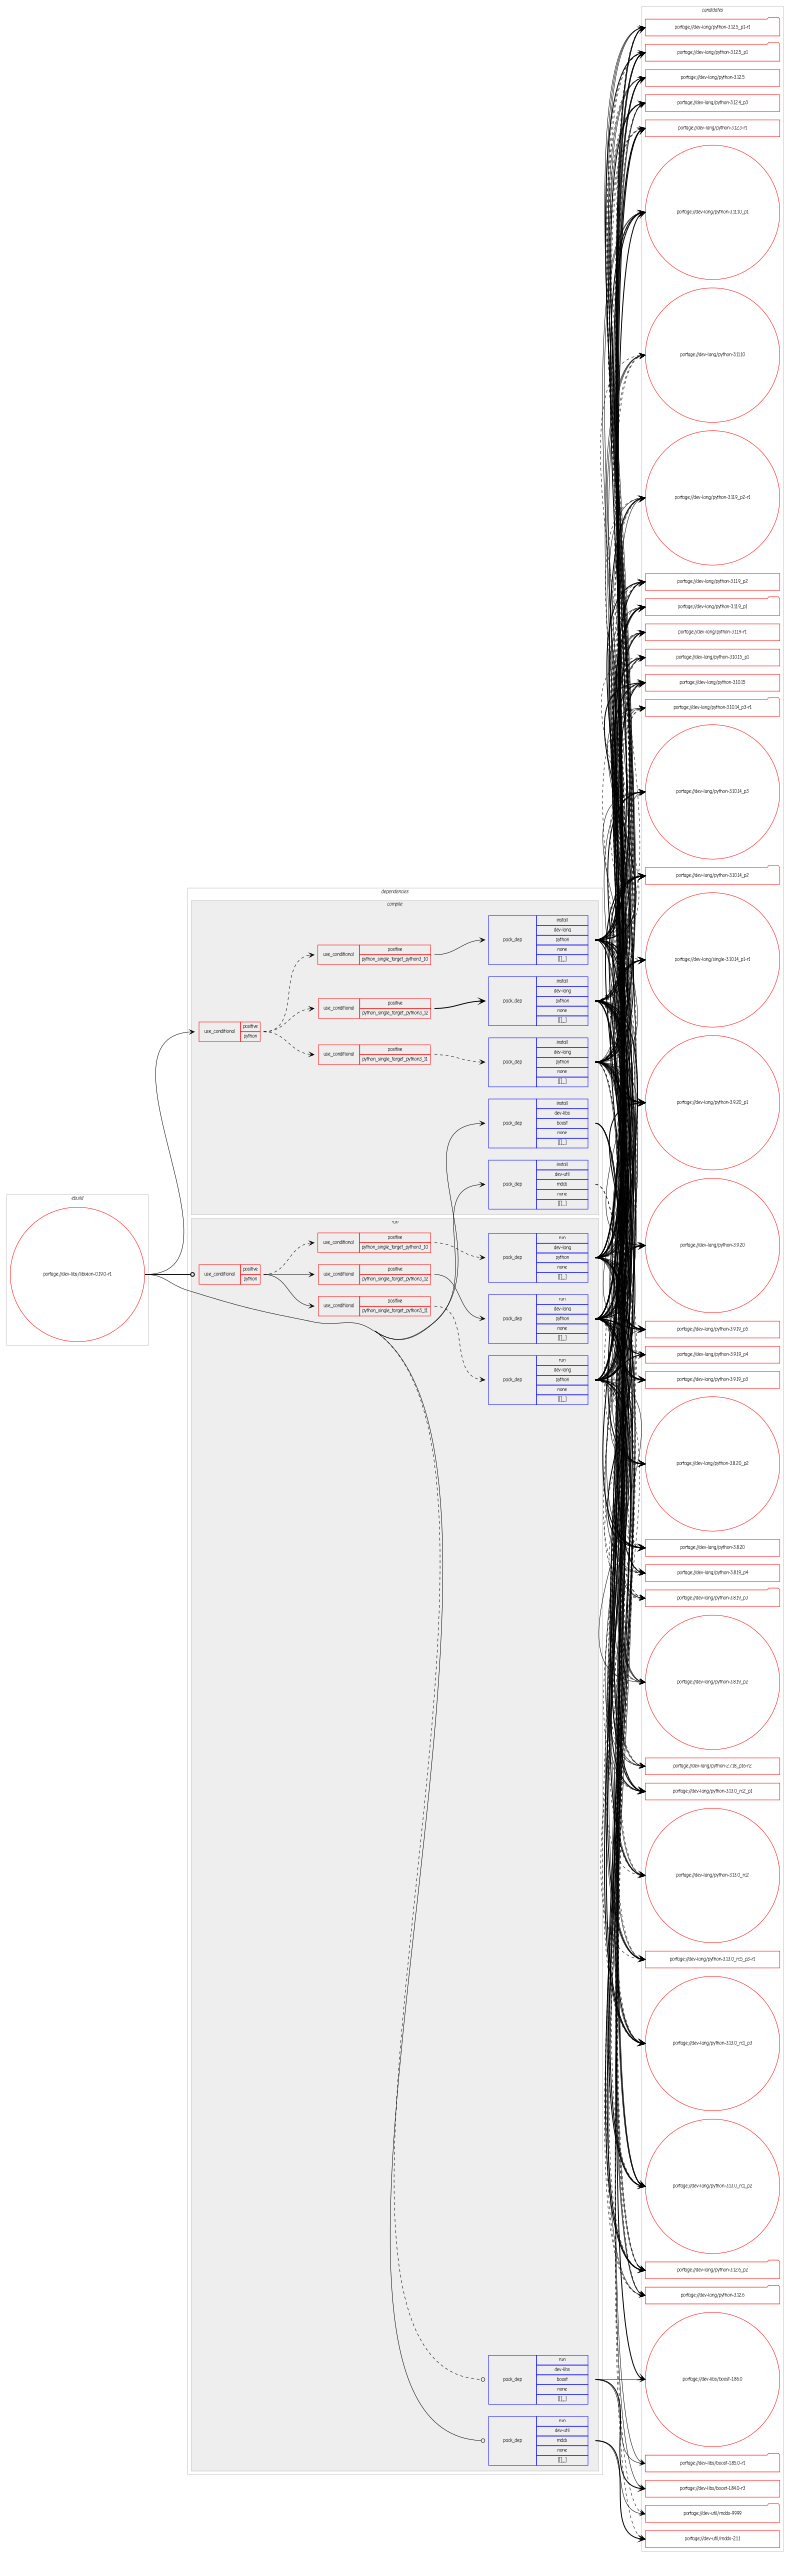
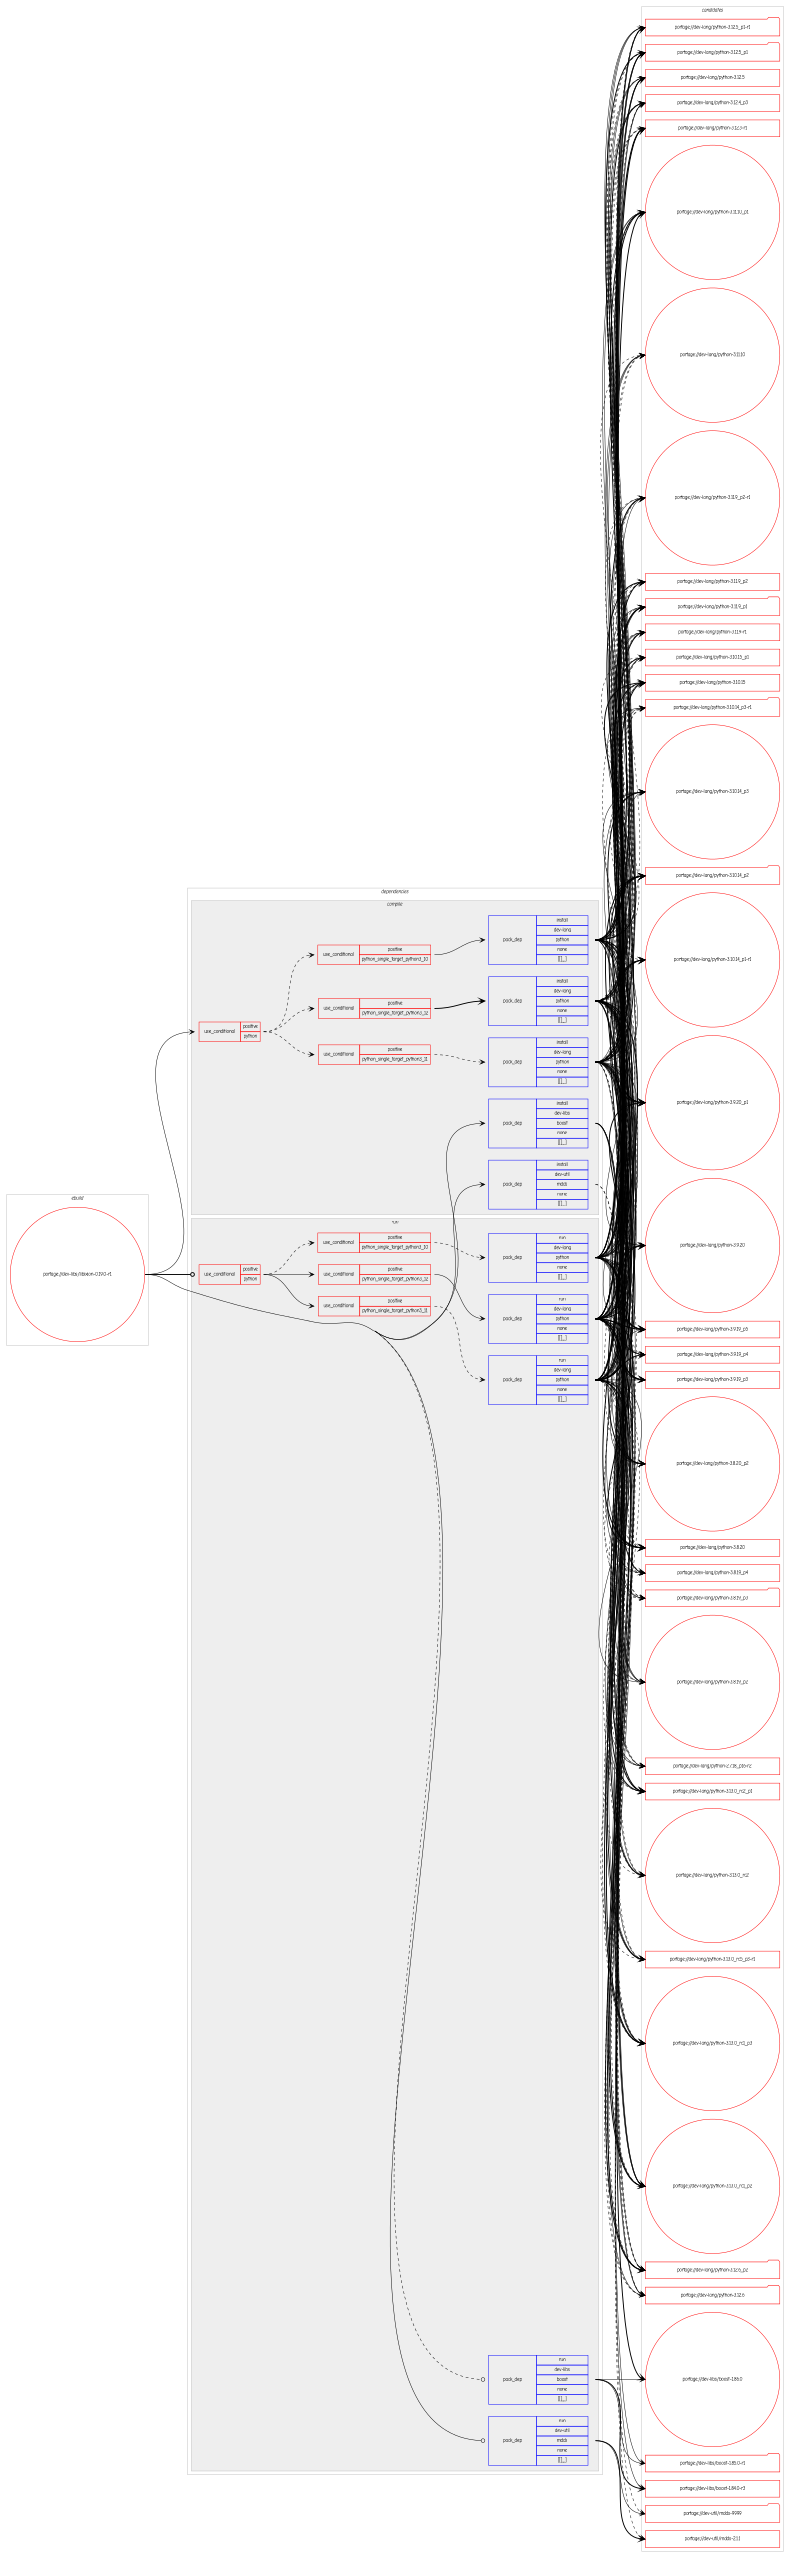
(713, 960) -> (713, 960)
